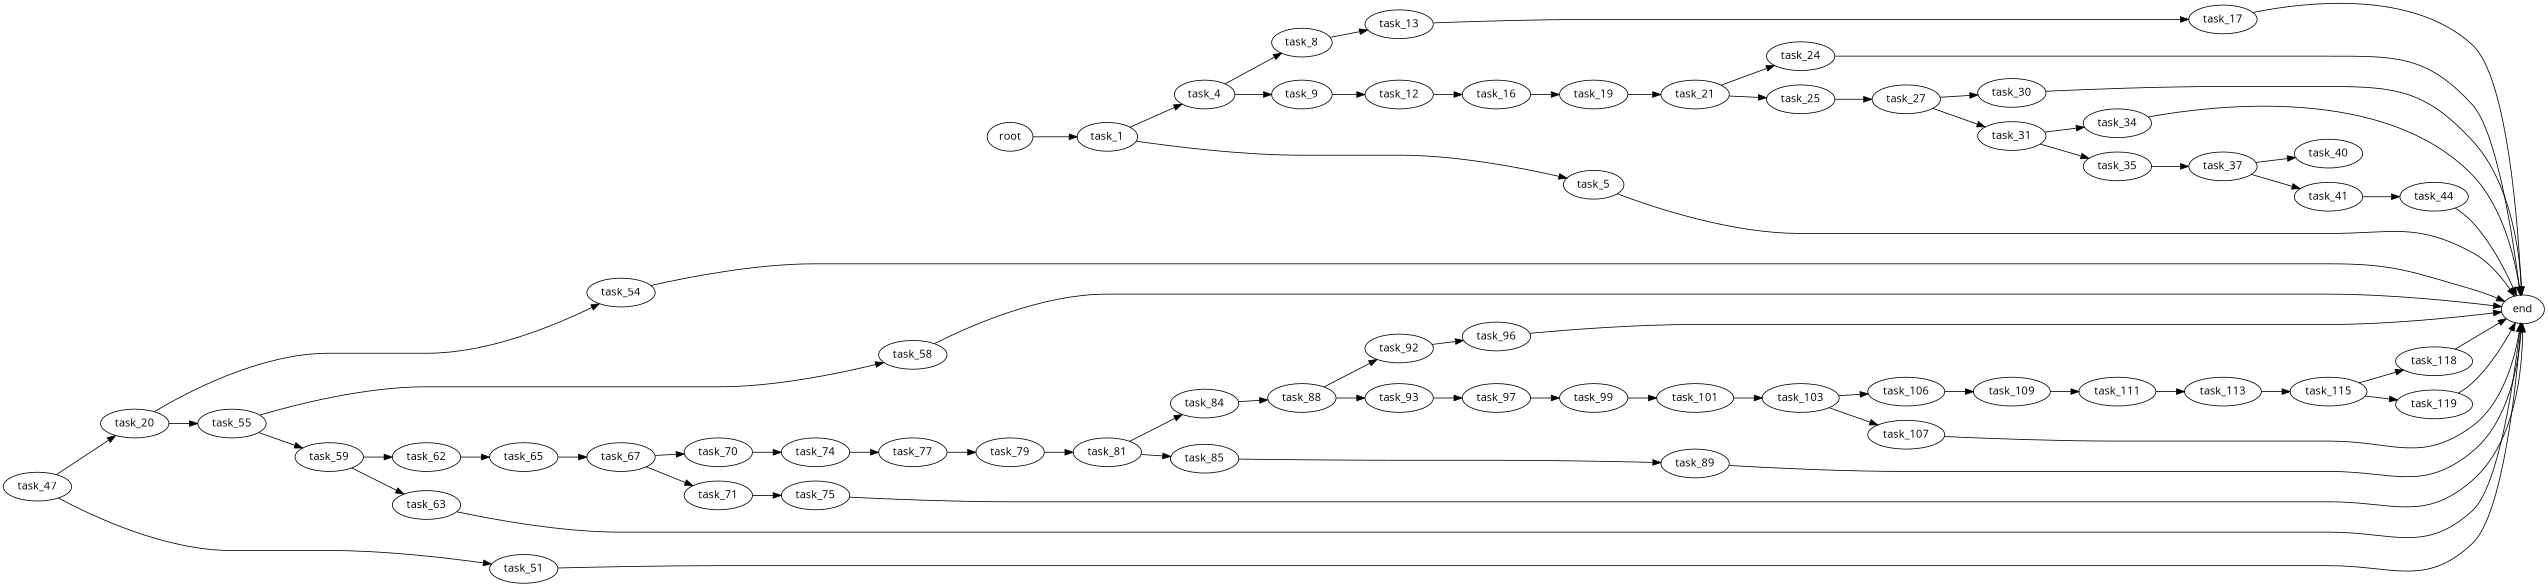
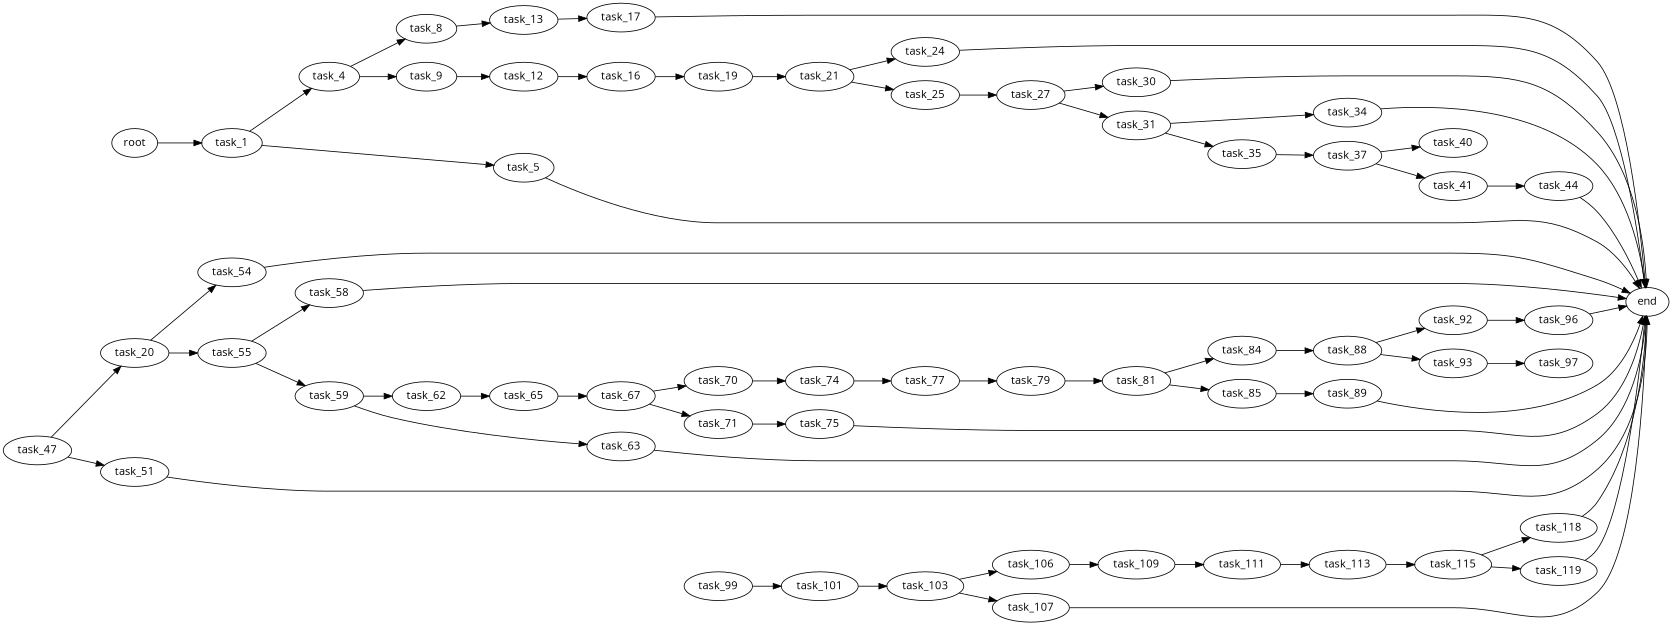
(1541, 398) -> none
